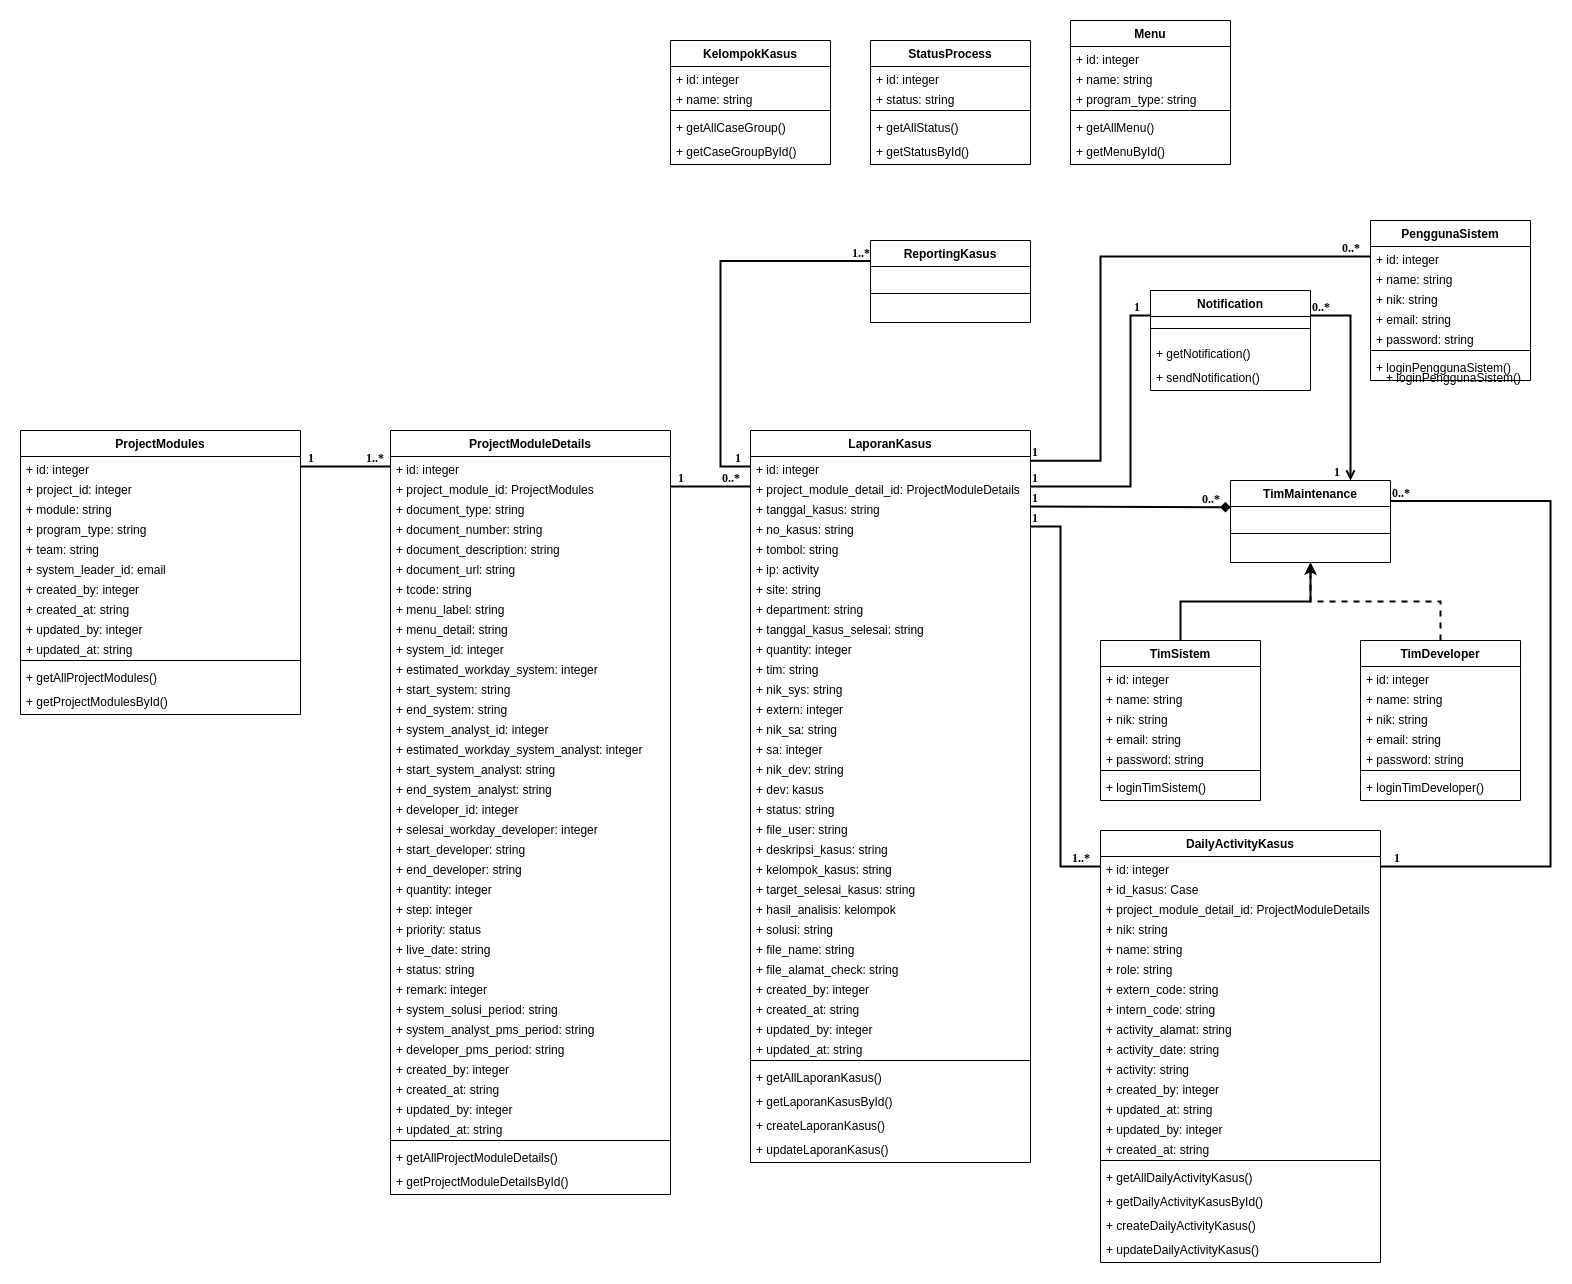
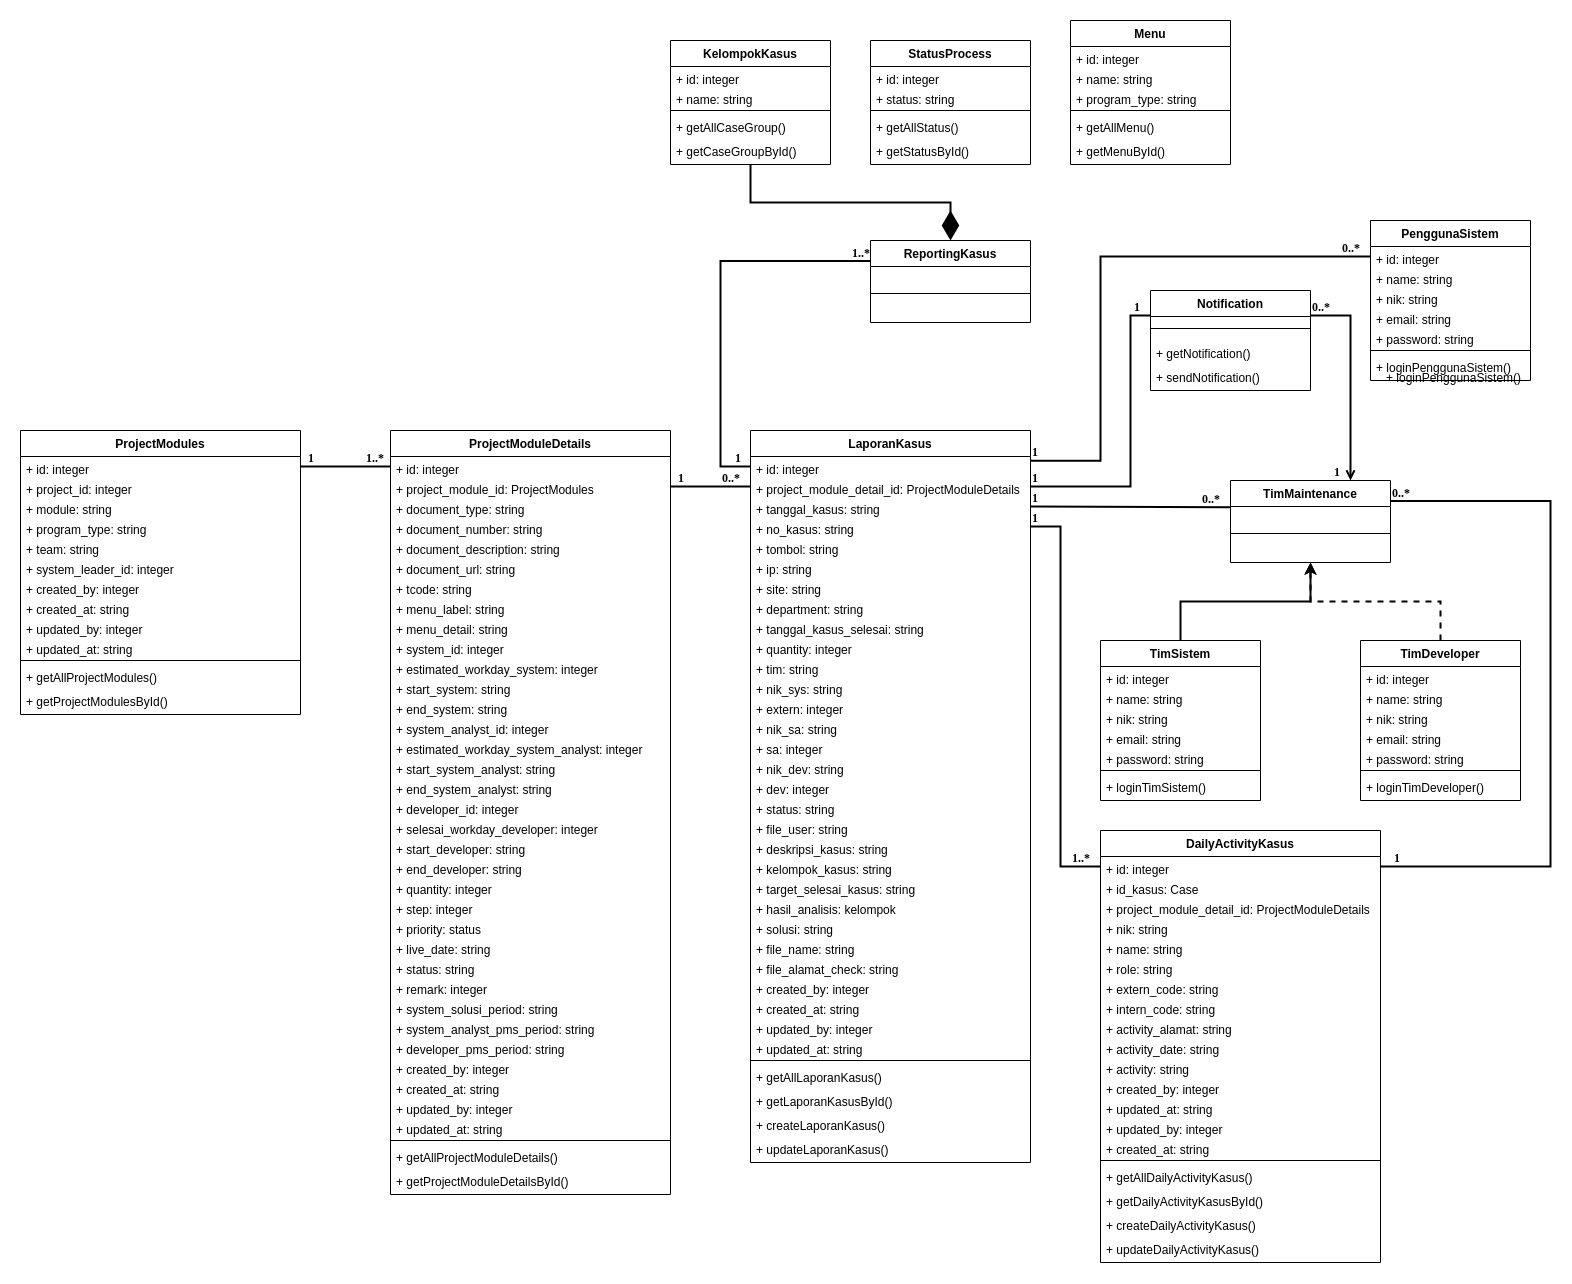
none -> (837, 203)
(1220, 507) -> (1223, 507)
(99, 570) -> (107, 570)
(794, 570) -> (789, 570)
(792, 790) -> (797, 790)
